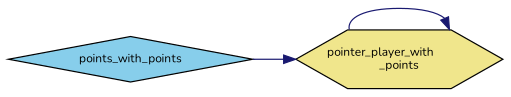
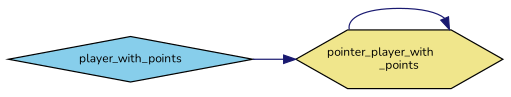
(130, 59) -> (130, 59)
